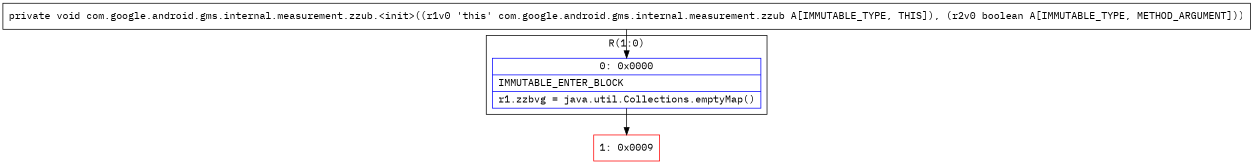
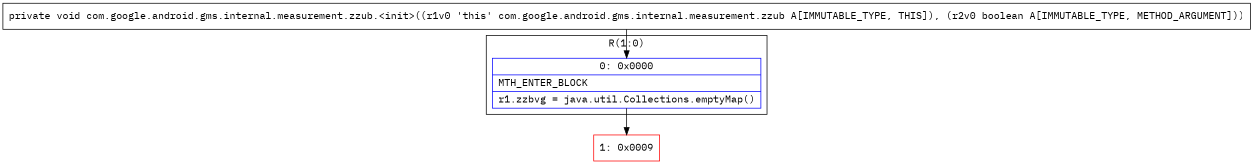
(561, 83) -> (543, 83)
